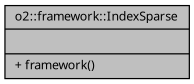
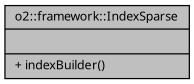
(55, 66) -> (60, 66)
